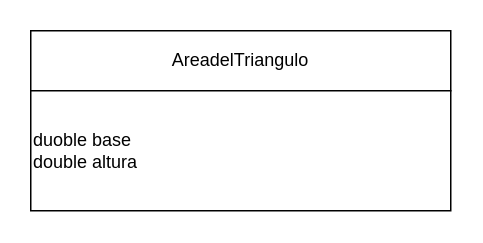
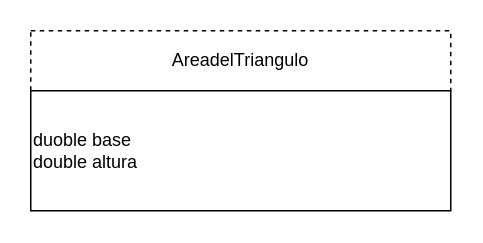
(241, 61) -> (241, 61)
